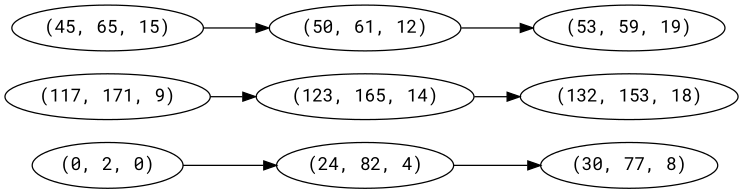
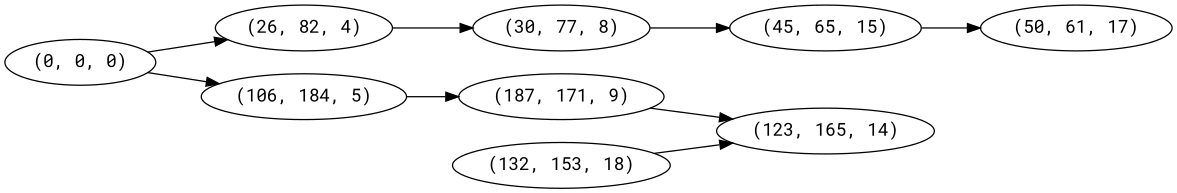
(365, 28) -> (1076, 28)
(629, 28) -> none
none -> (683, 28)
(108, 97) -> (561, 97)
none -> (304, 97)
(491, 97) -> (687, 149)
(108, 165) -> (80, 62)
(365, 165) -> (304, 28)
